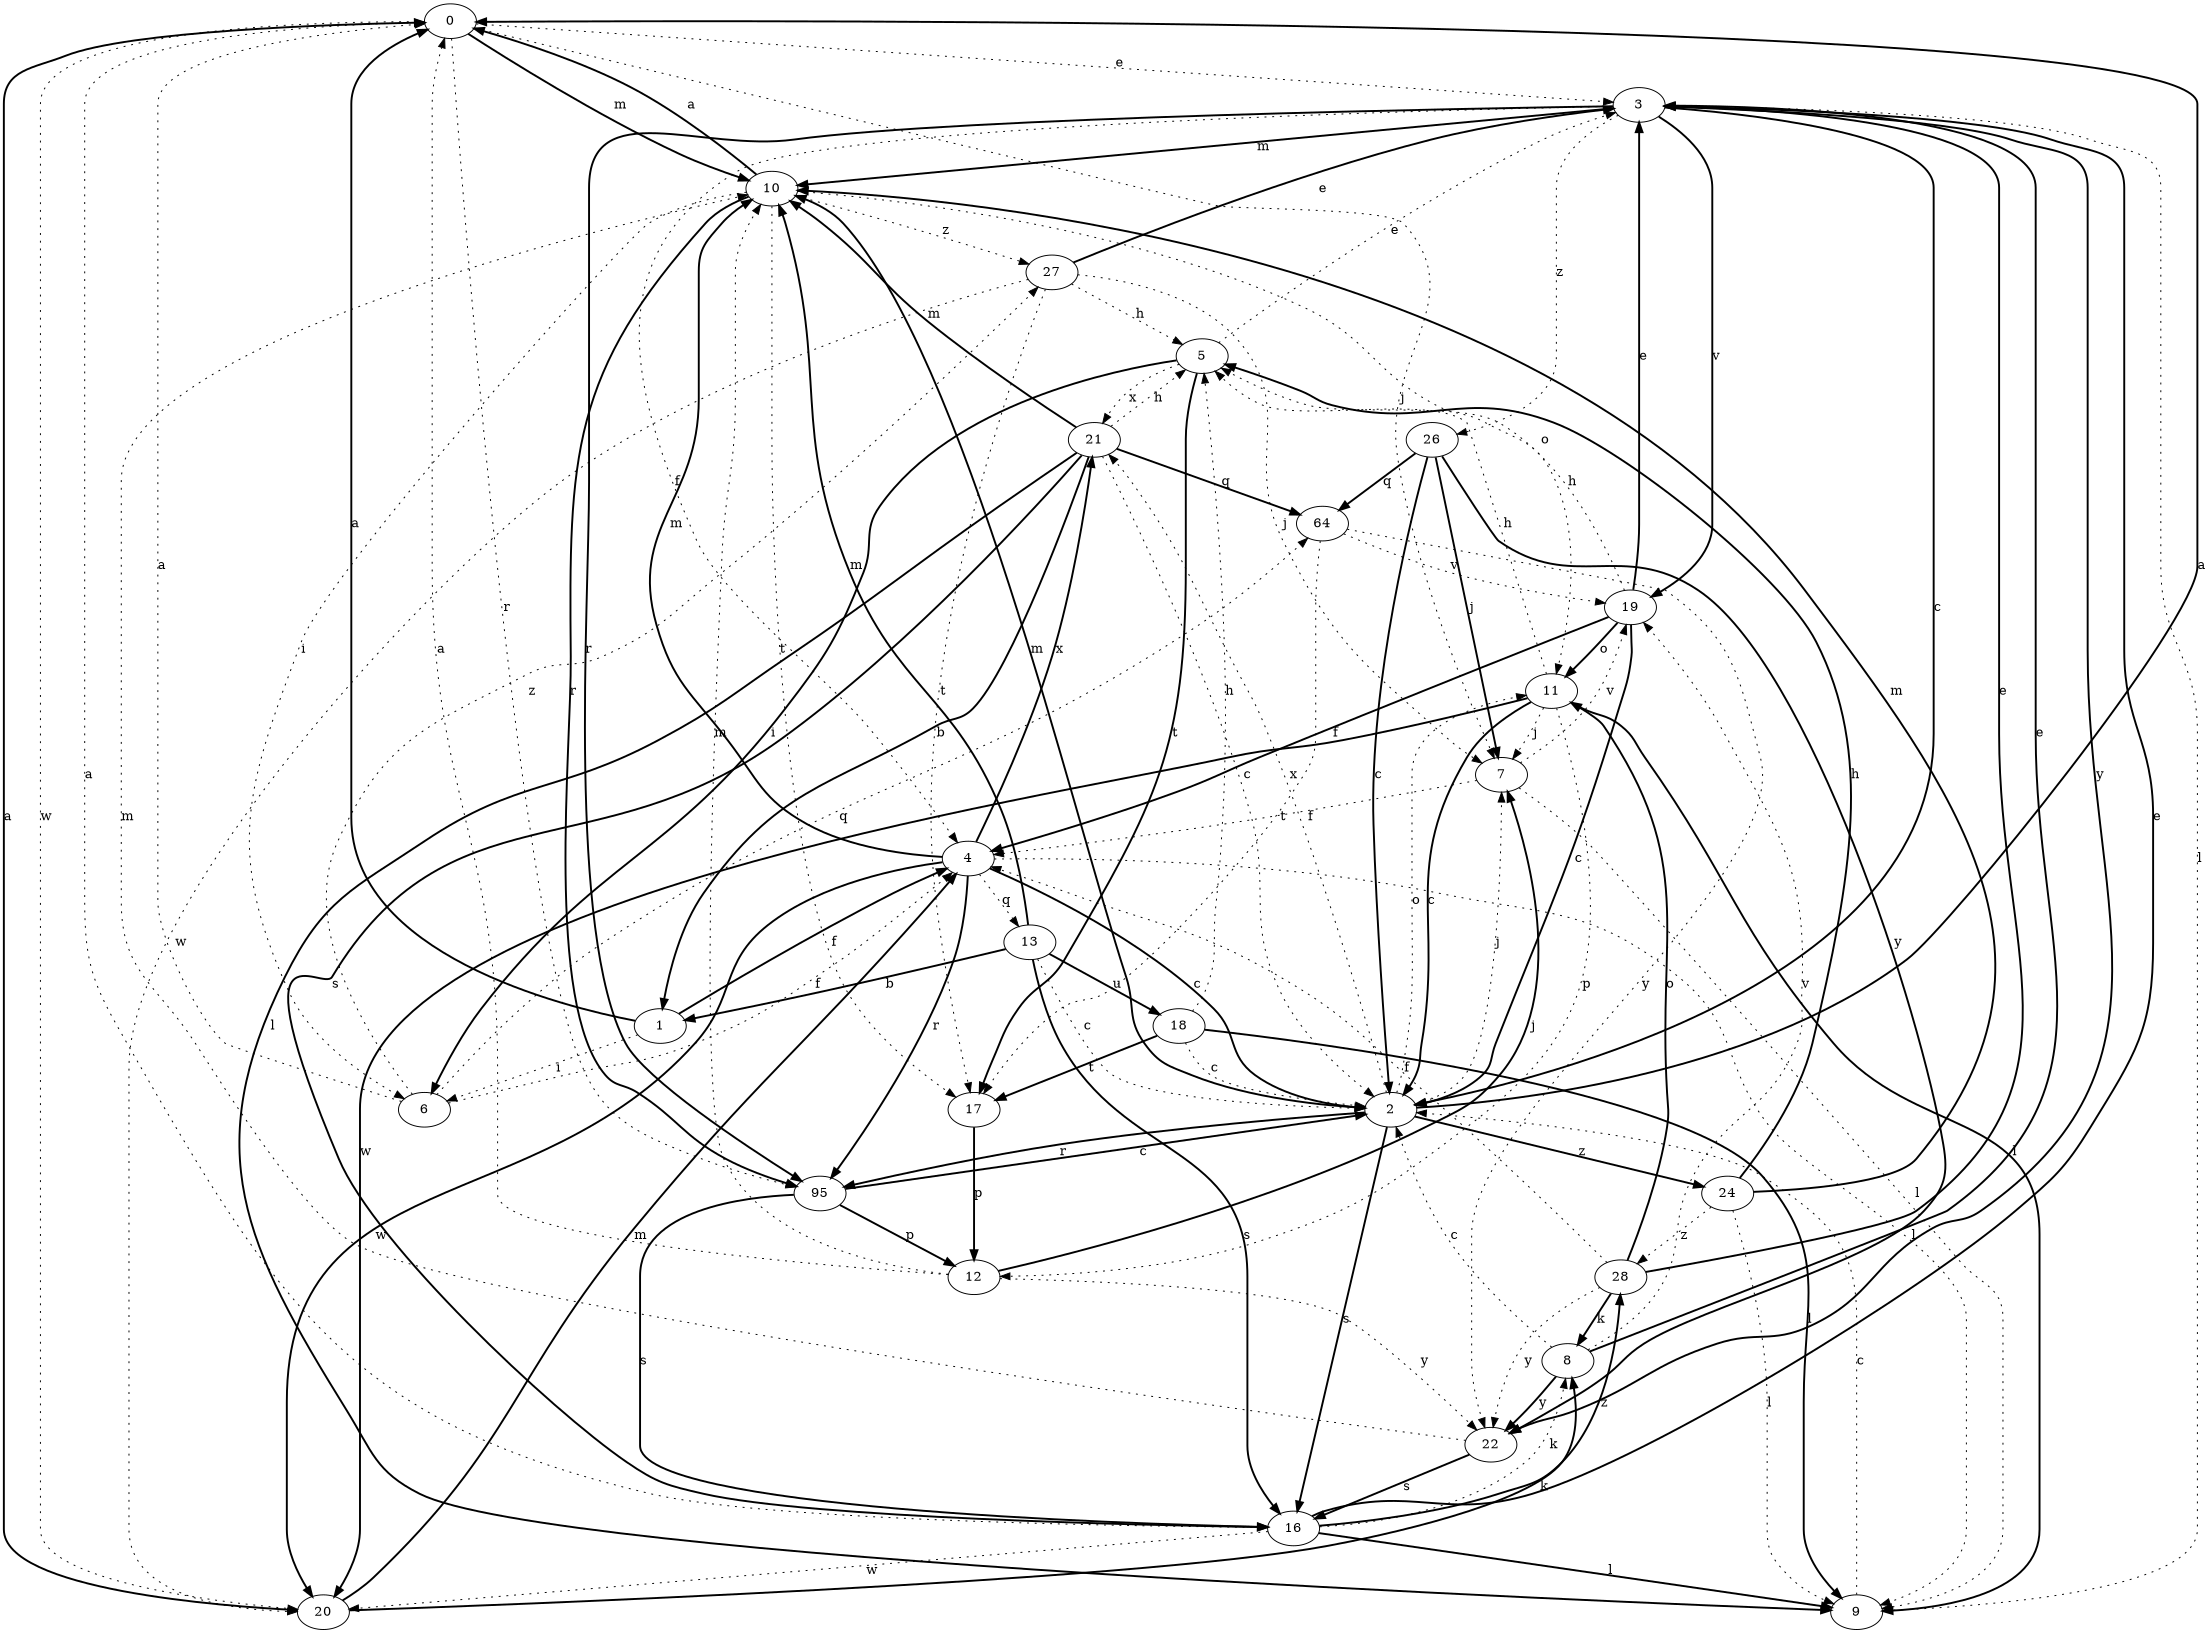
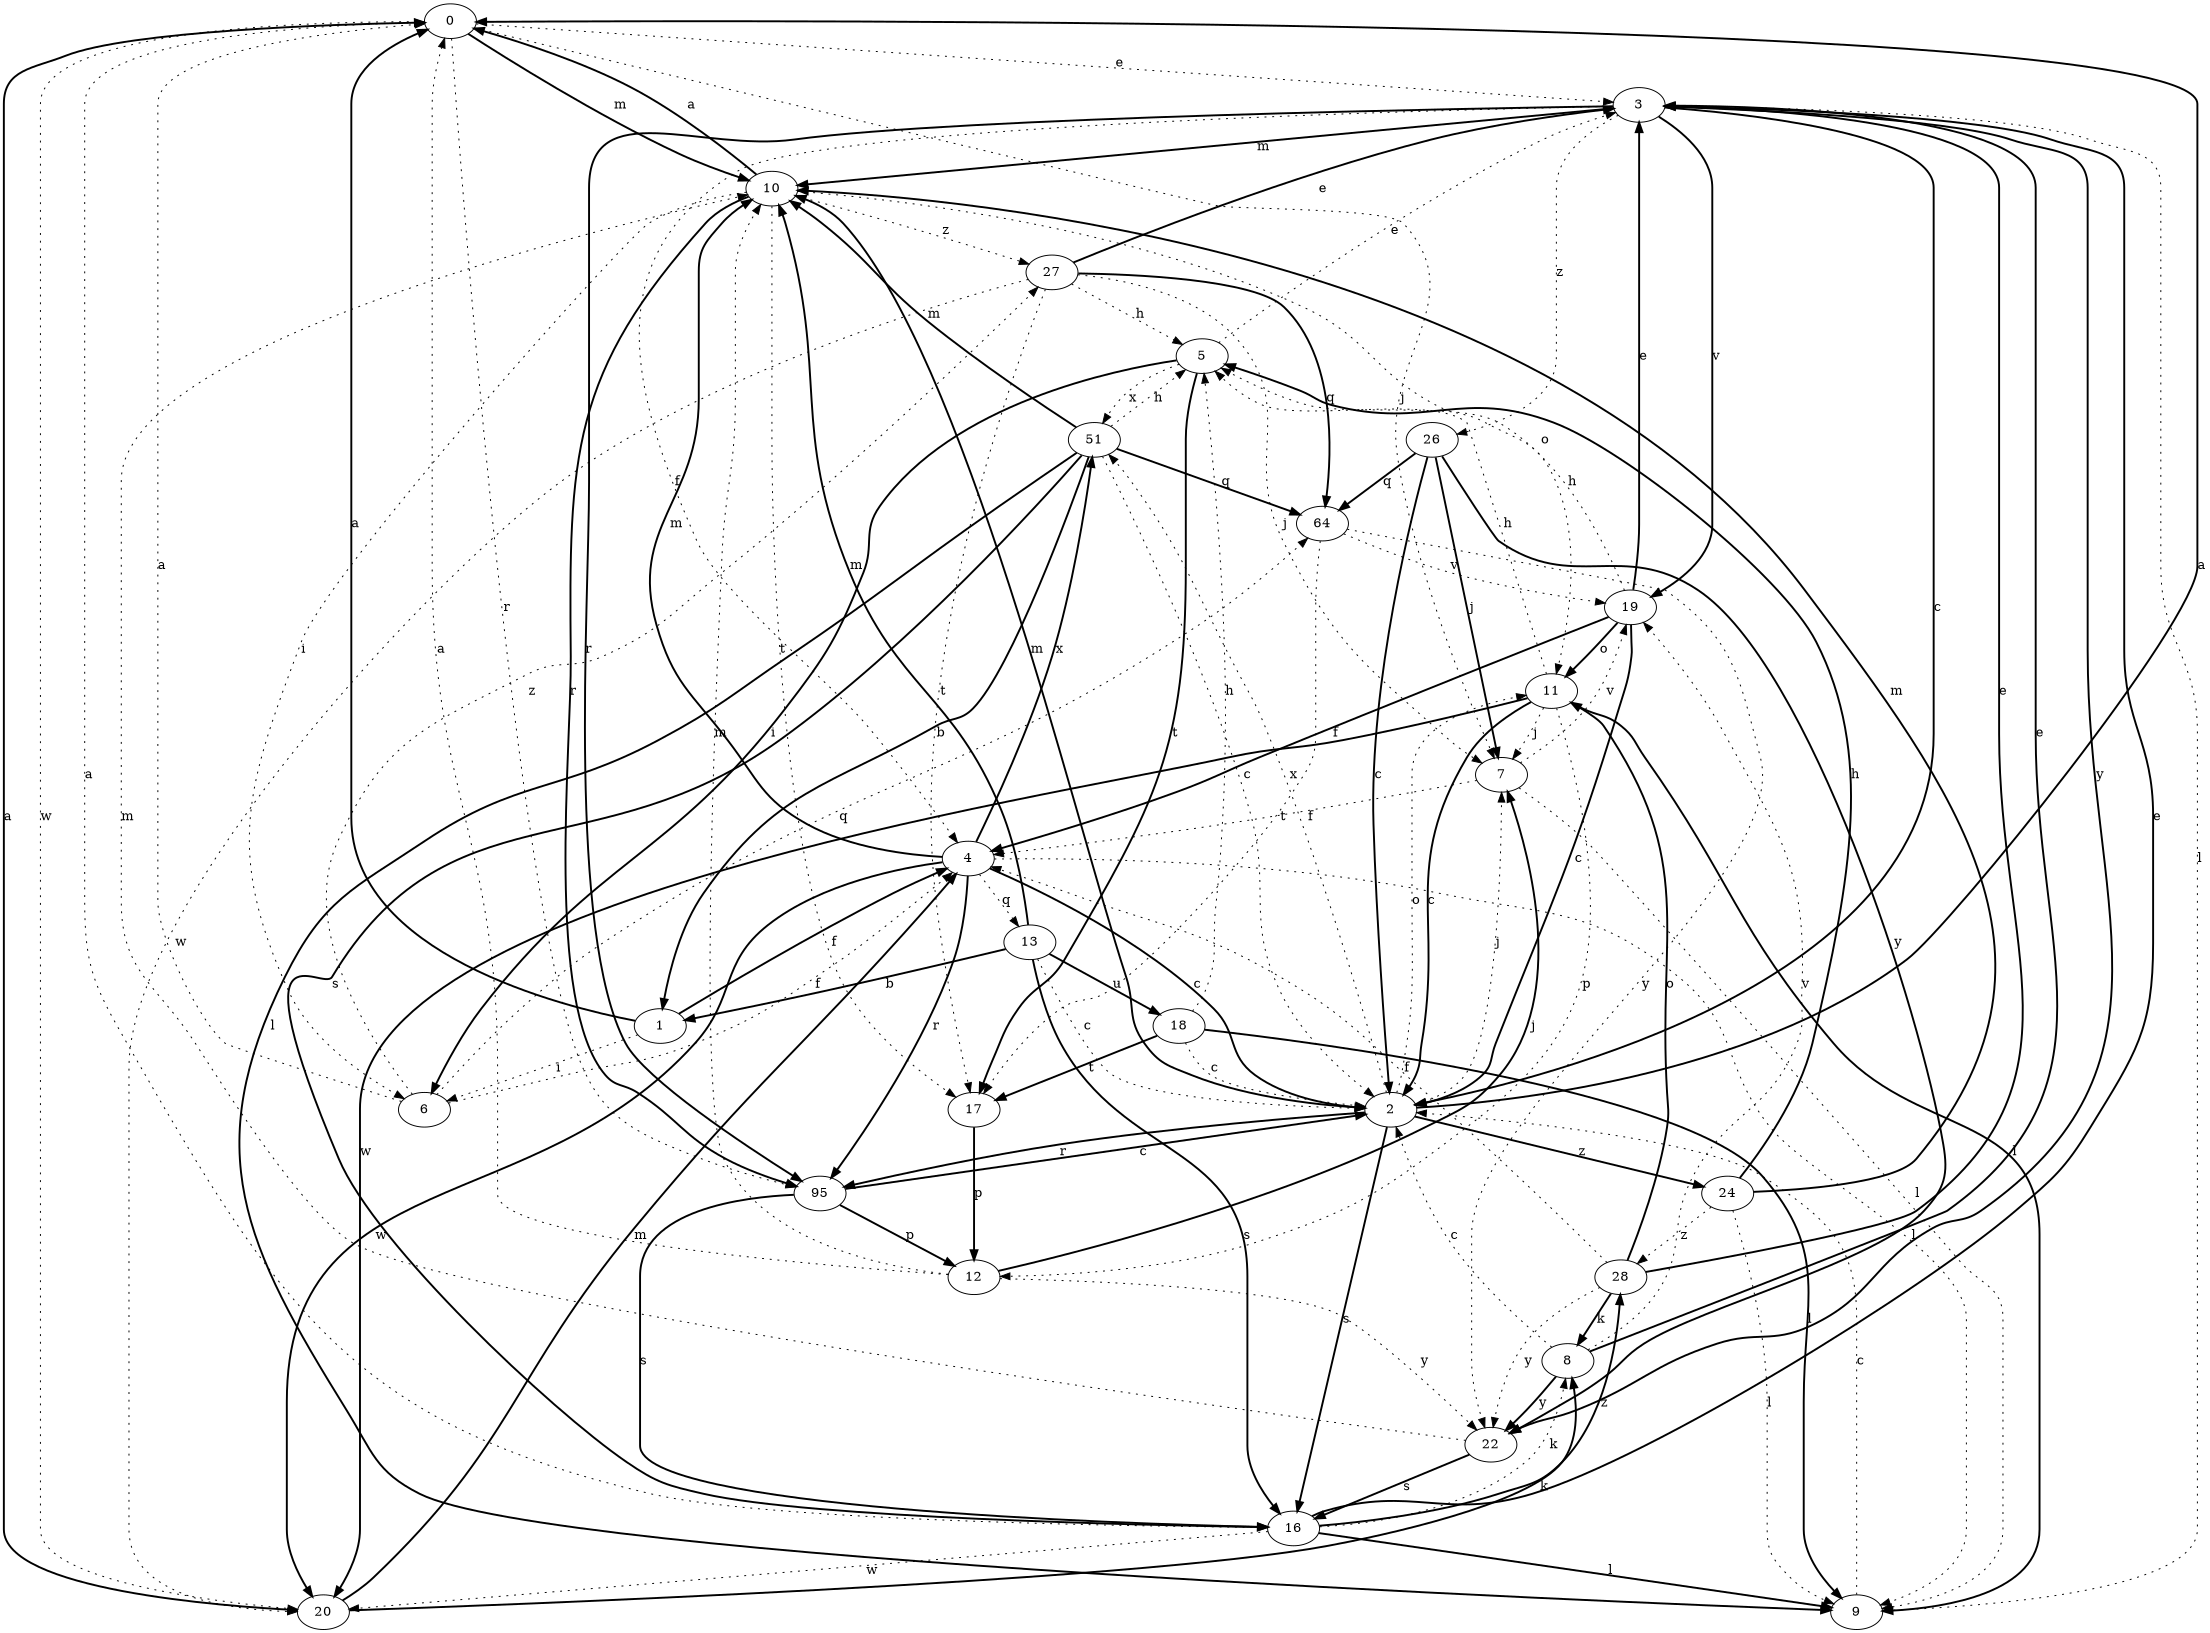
none -> (1287, 311)
(1094, 440) -> (1094, 440)
